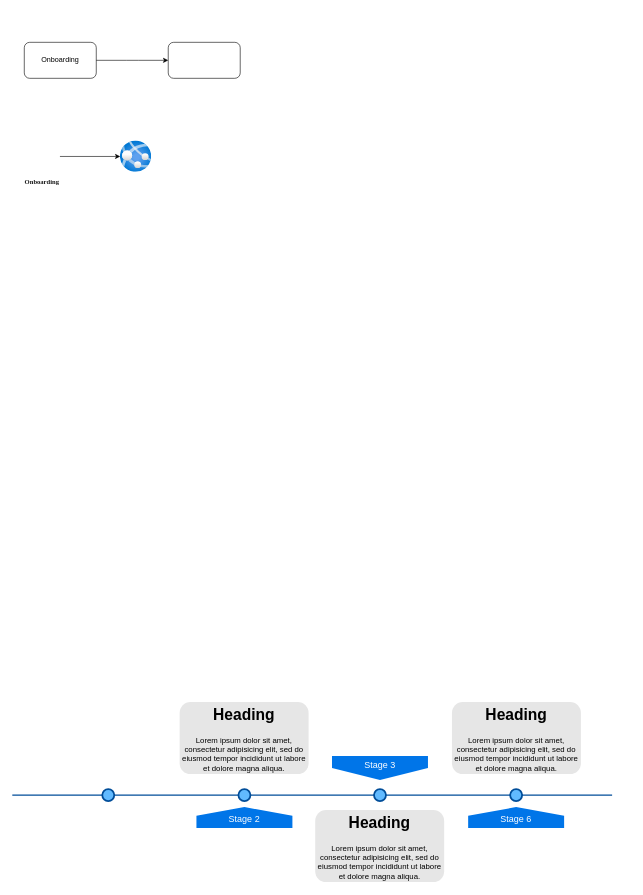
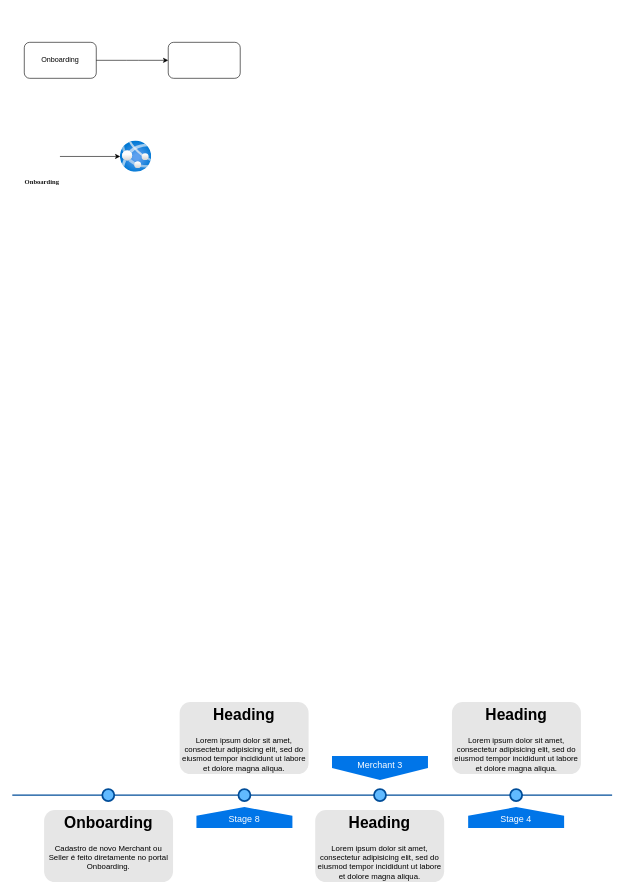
(380, 766) -> (380, 766)
(245, 819) -> (245, 819)
(516, 819) -> (516, 819)
none -> (109, 846)
